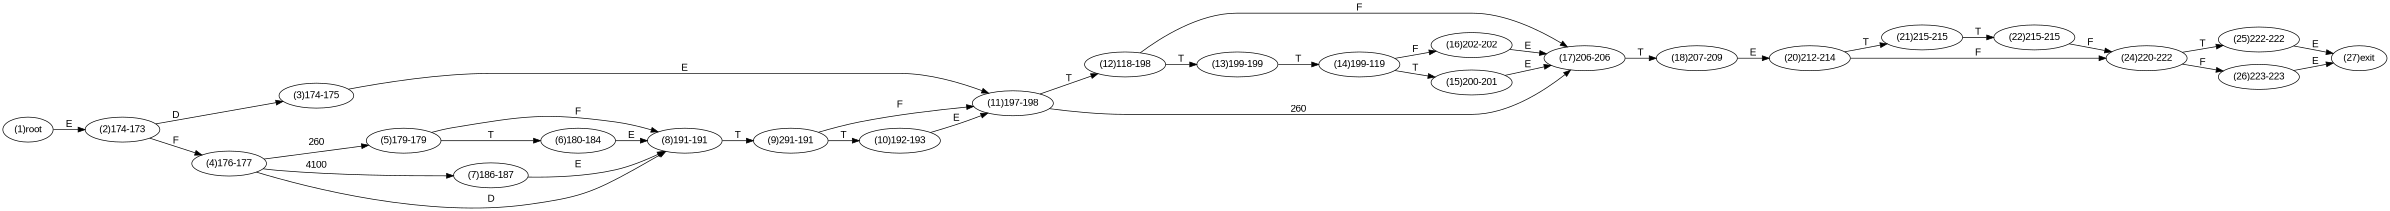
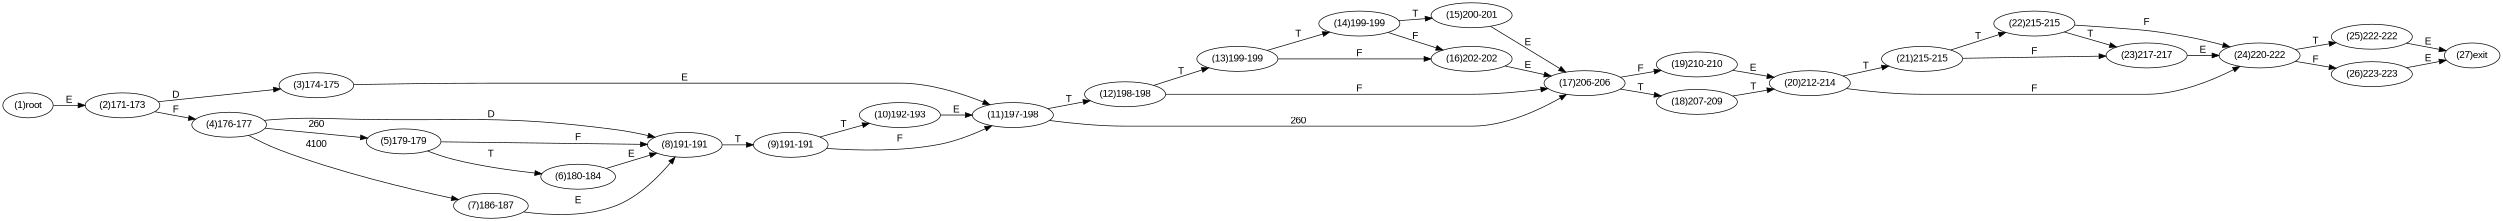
(1753, 53) -> (1753, 87)
none -> (2147, 55)
none -> (1351, 59)
(1125, 64) -> (1125, 94)
(1359, 64) -> (1359, 24)
none -> (1697, 64)
(122, 130) -> (122, 105)
(791, 141) -> (791, 145)
